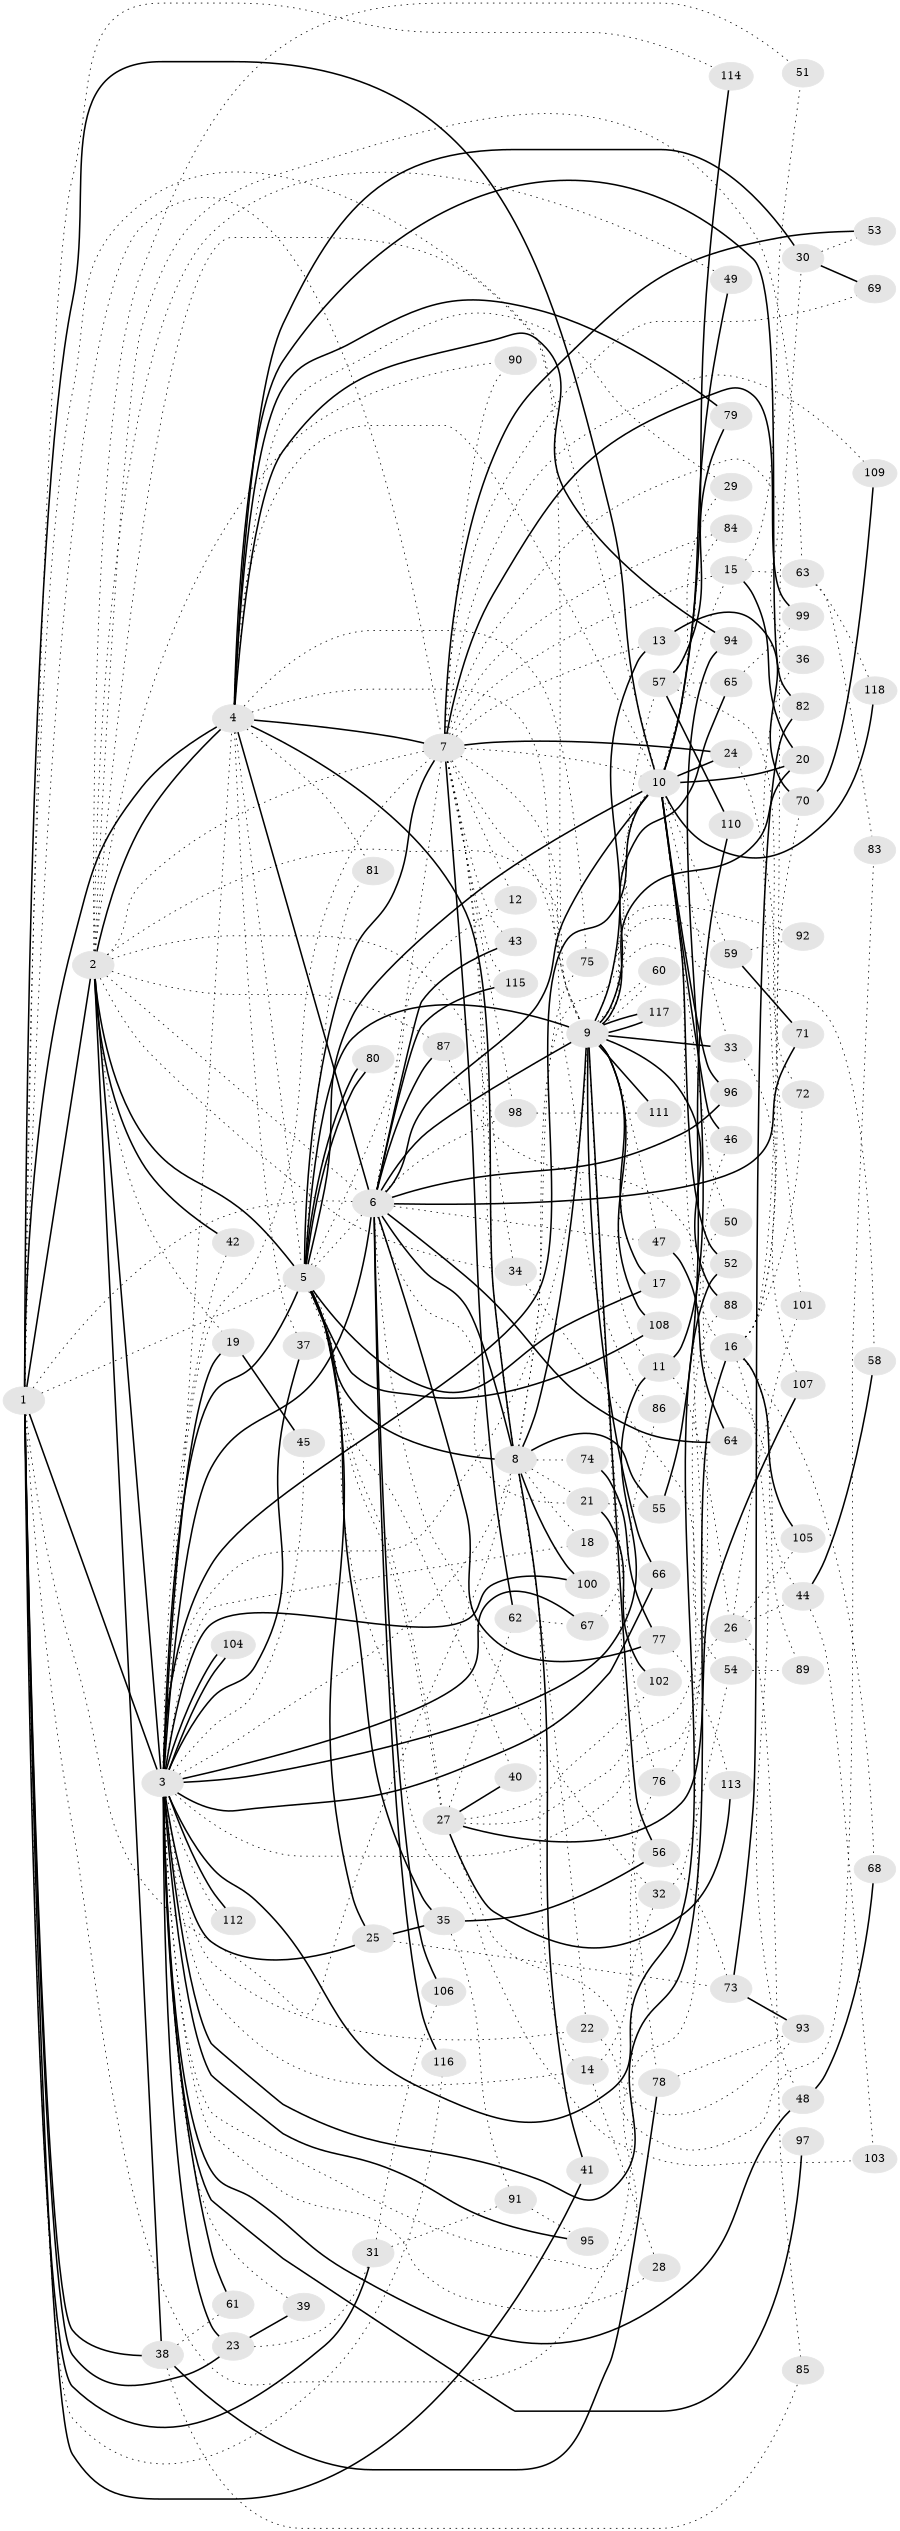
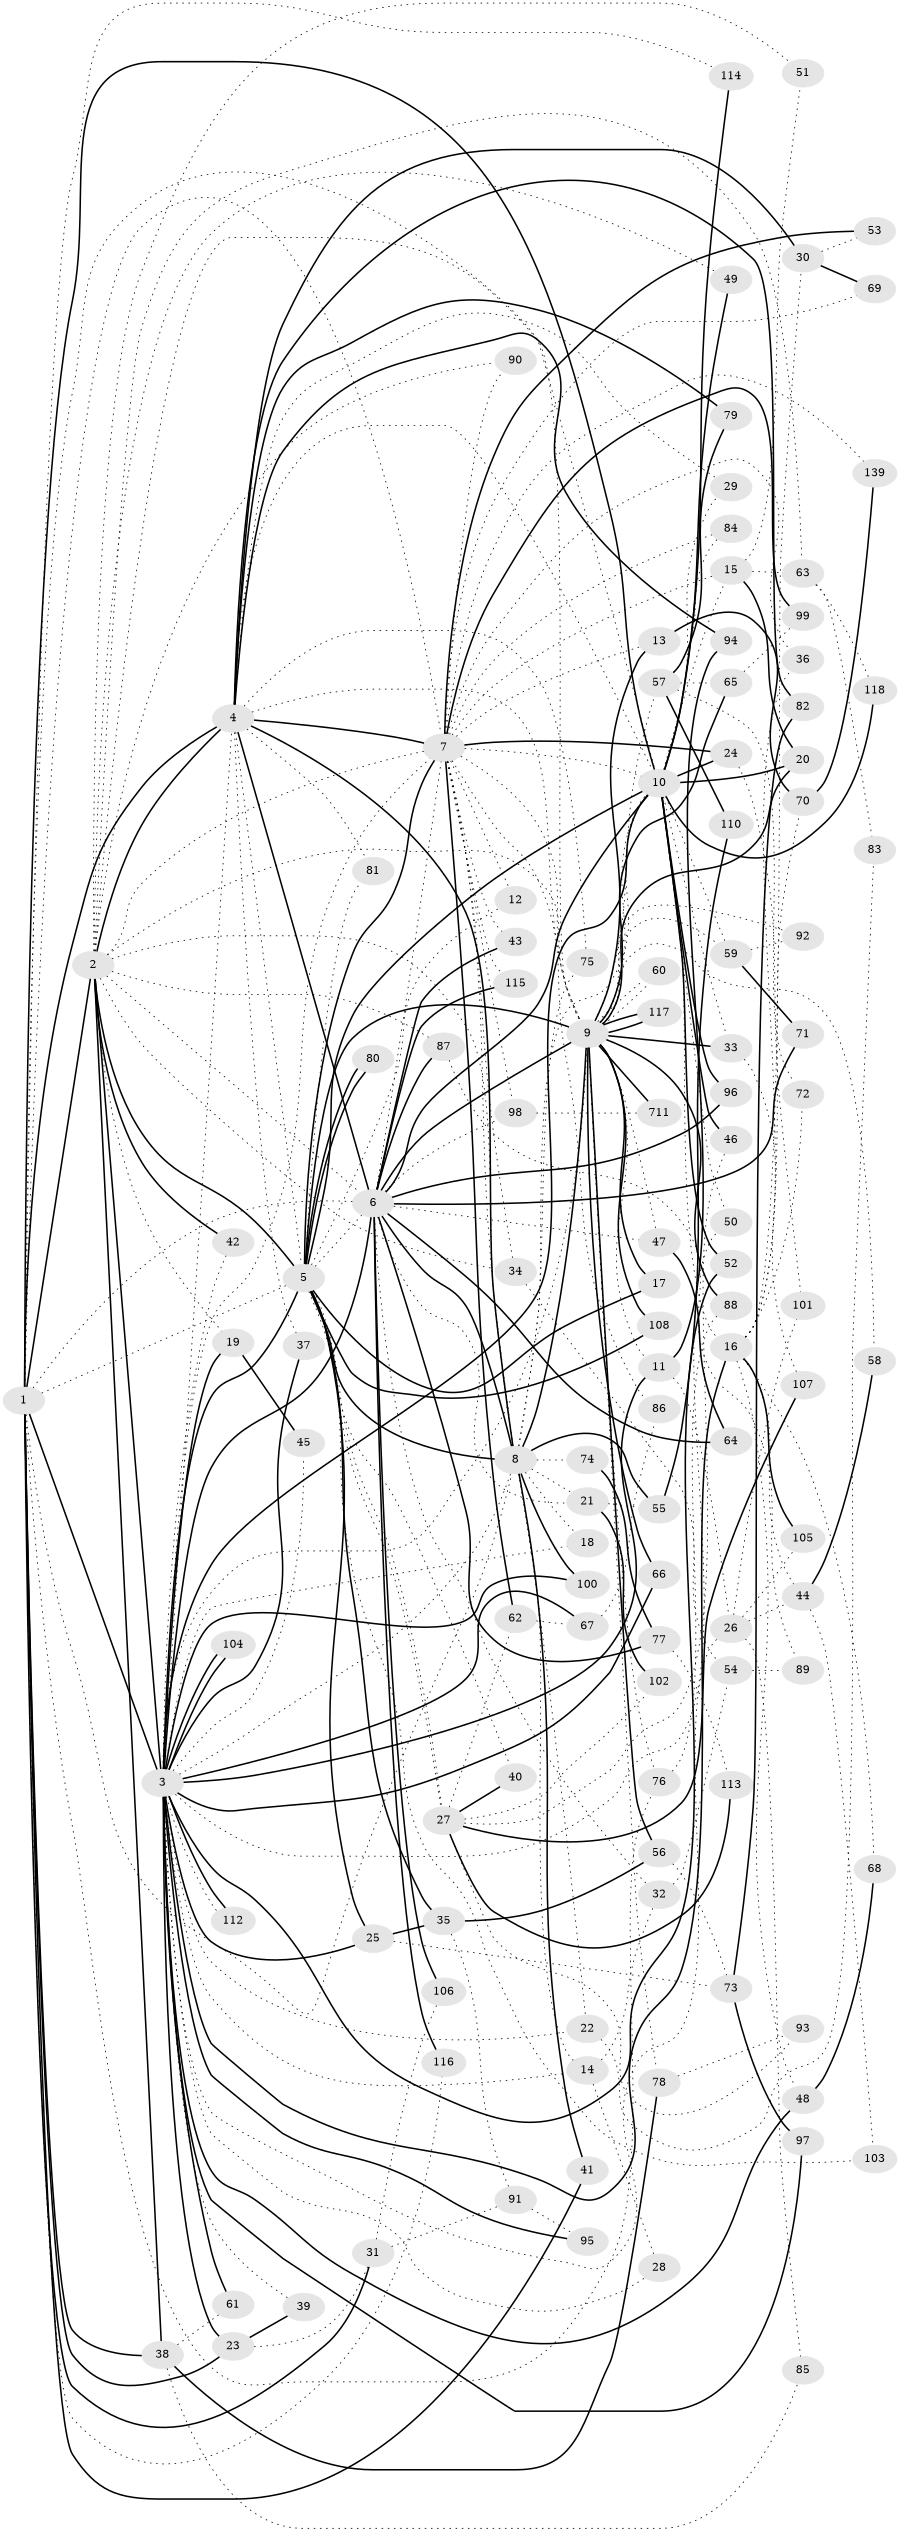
(875, 473) -> (875, 473)
(659, 1113) -> (659, 1113)
(767, 2009) -> (754, 2066)
